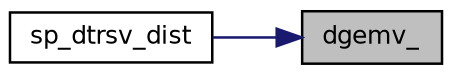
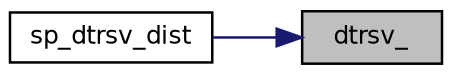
(372, 37) -> (372, 37)
